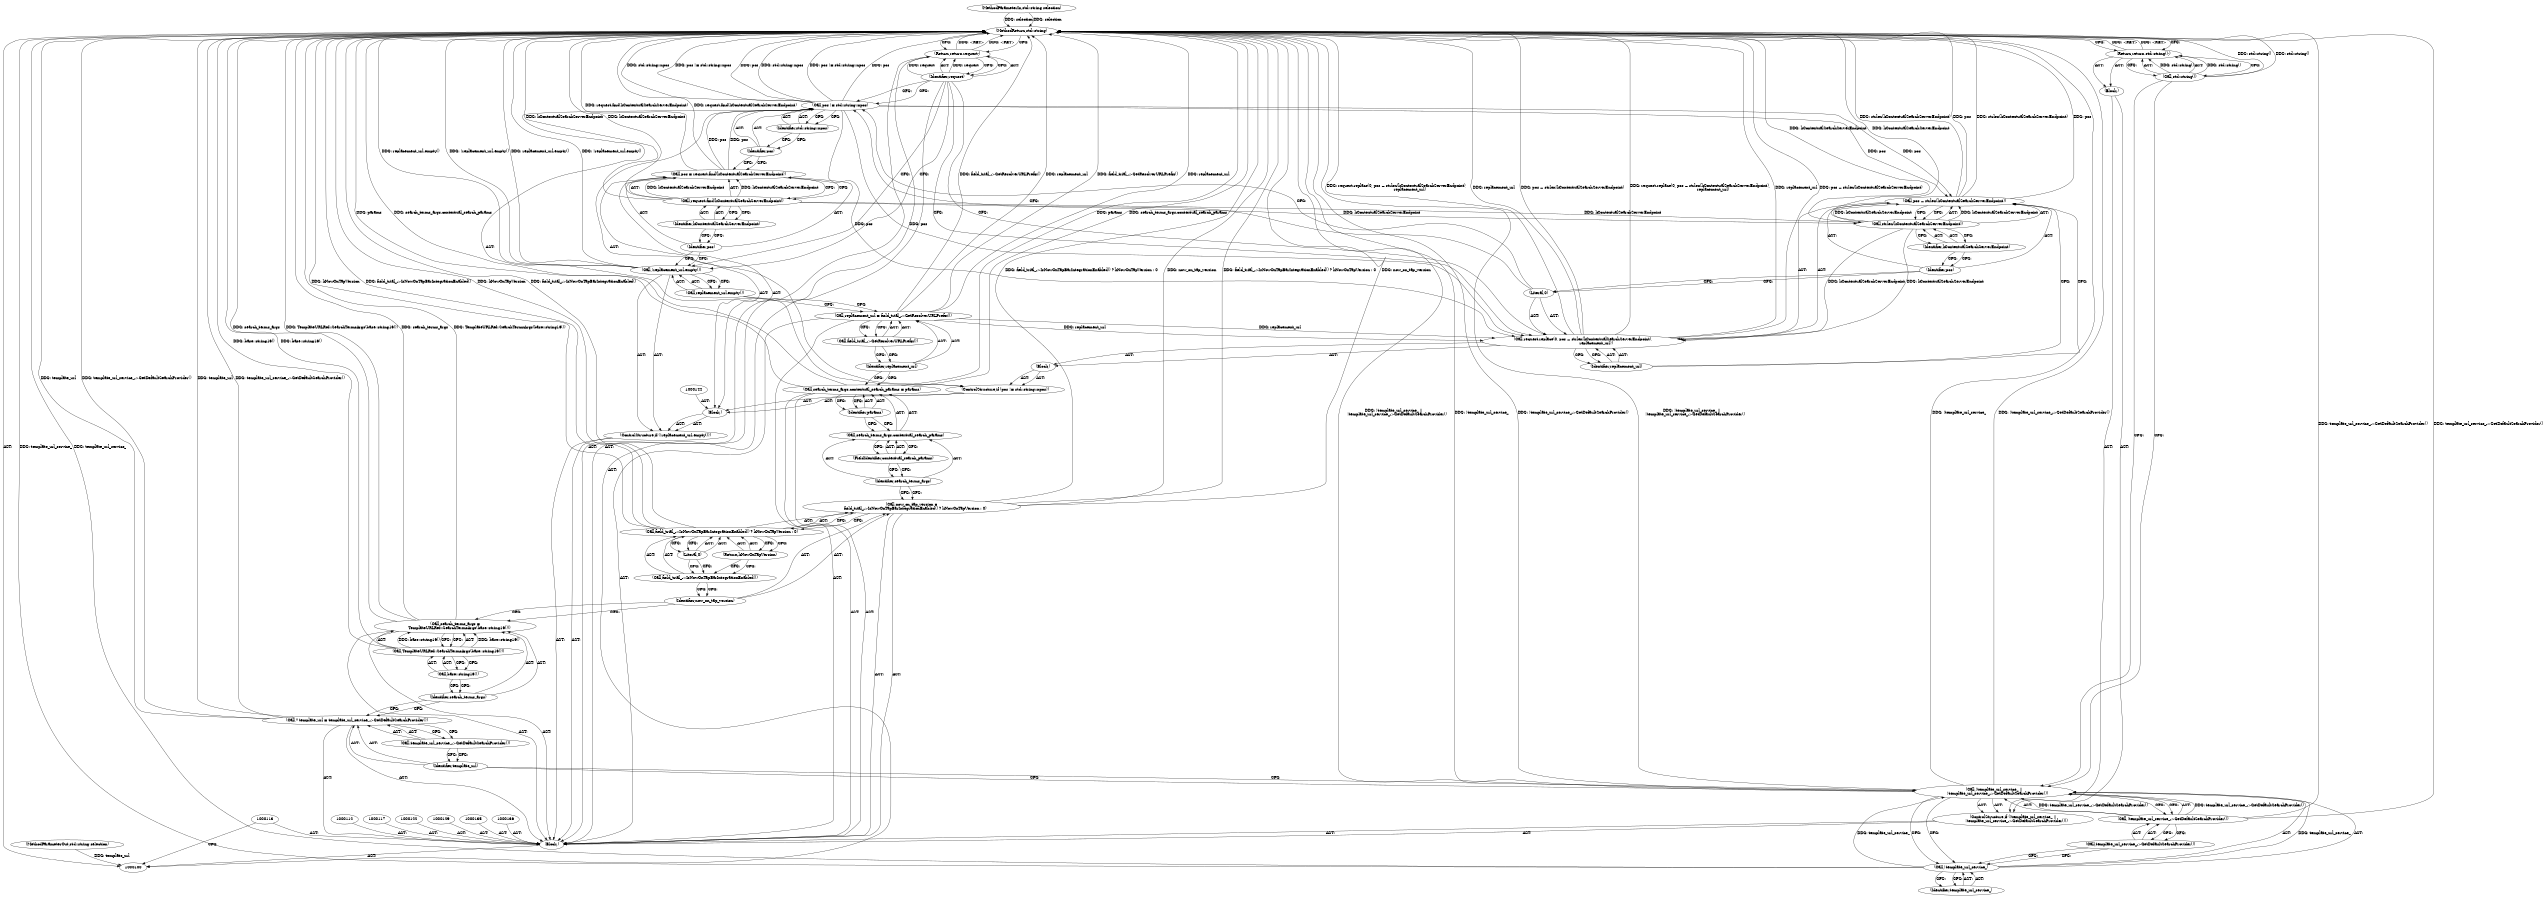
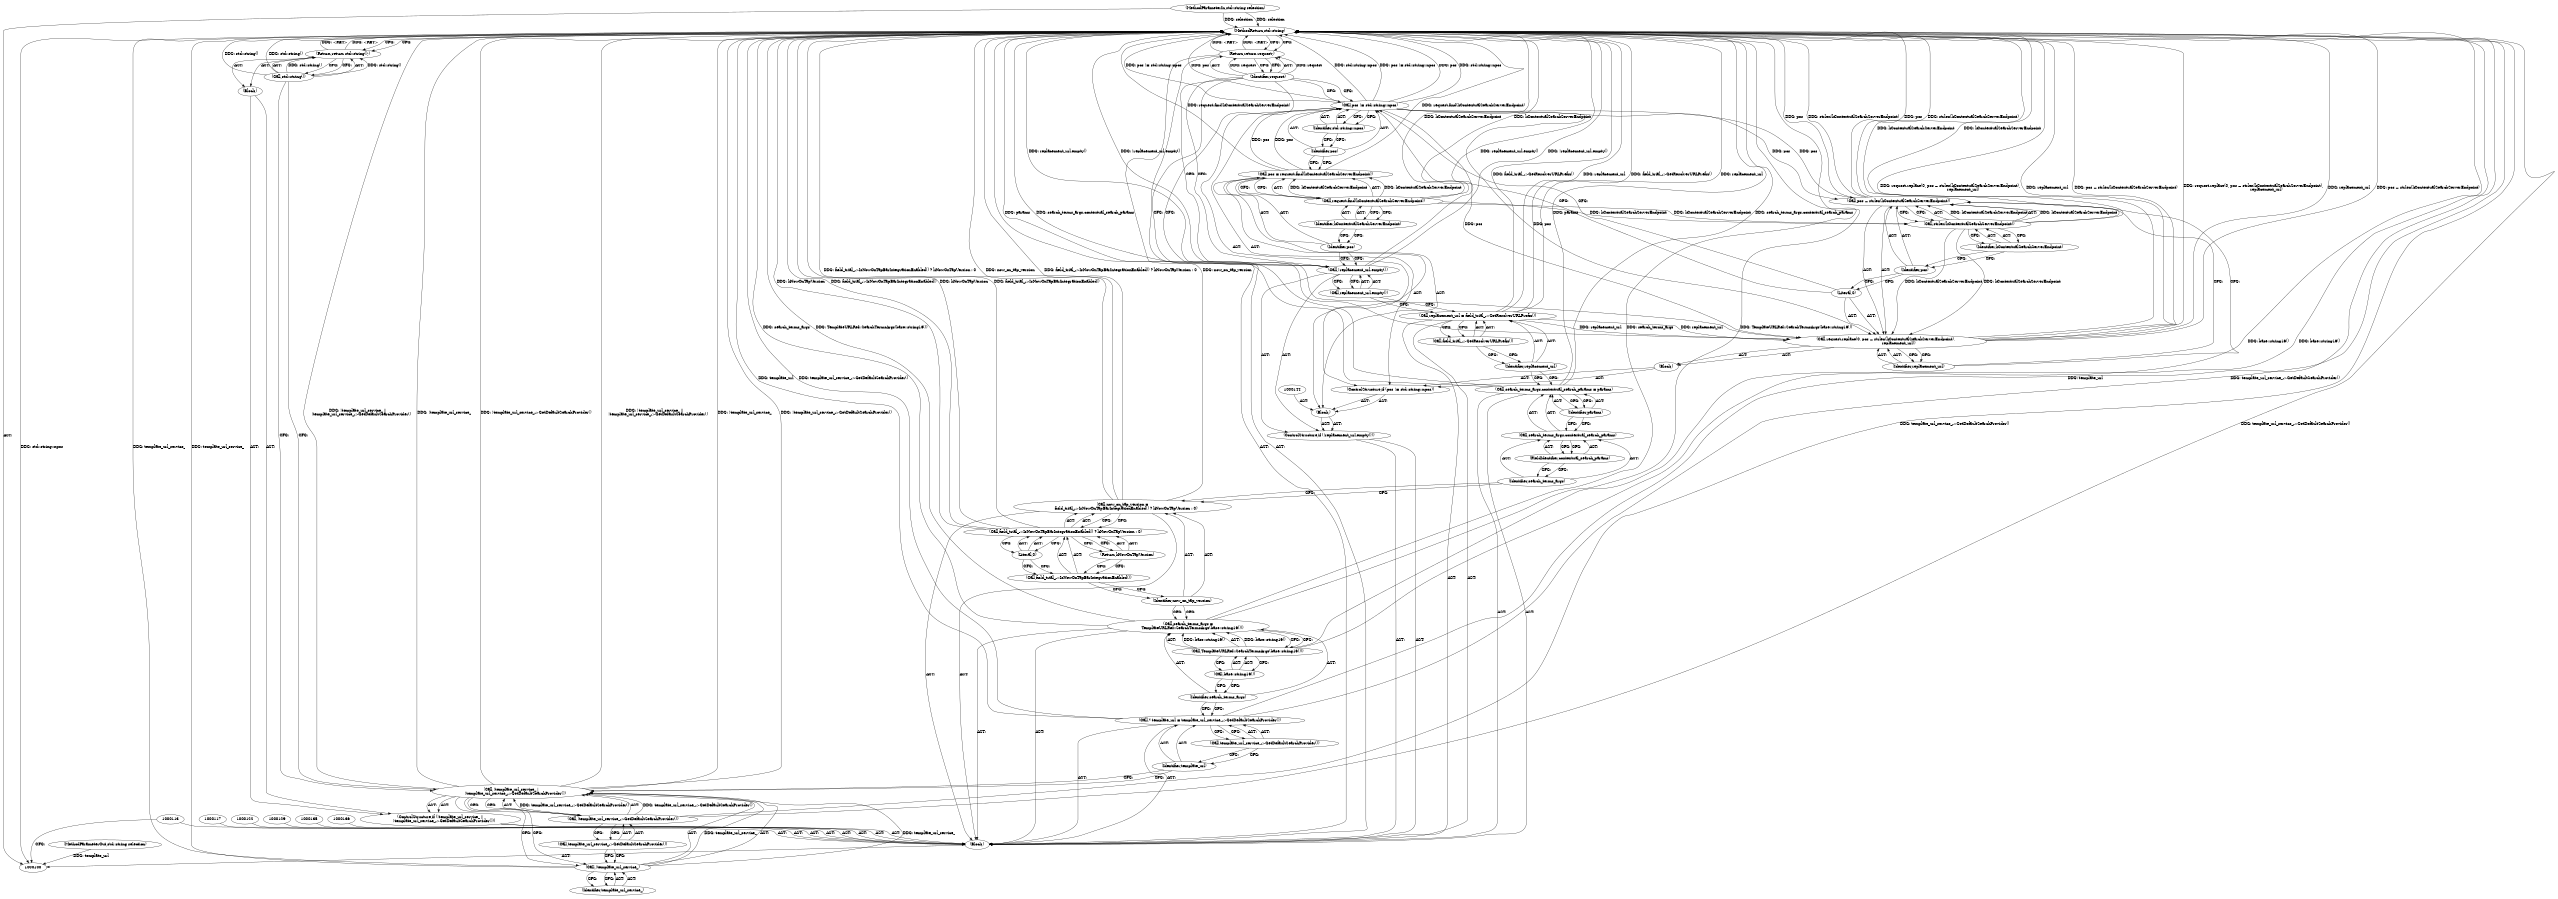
(8, 447) -> (42, 447)
(753, 723) -> (167, 21)
(345, 819) -> none
